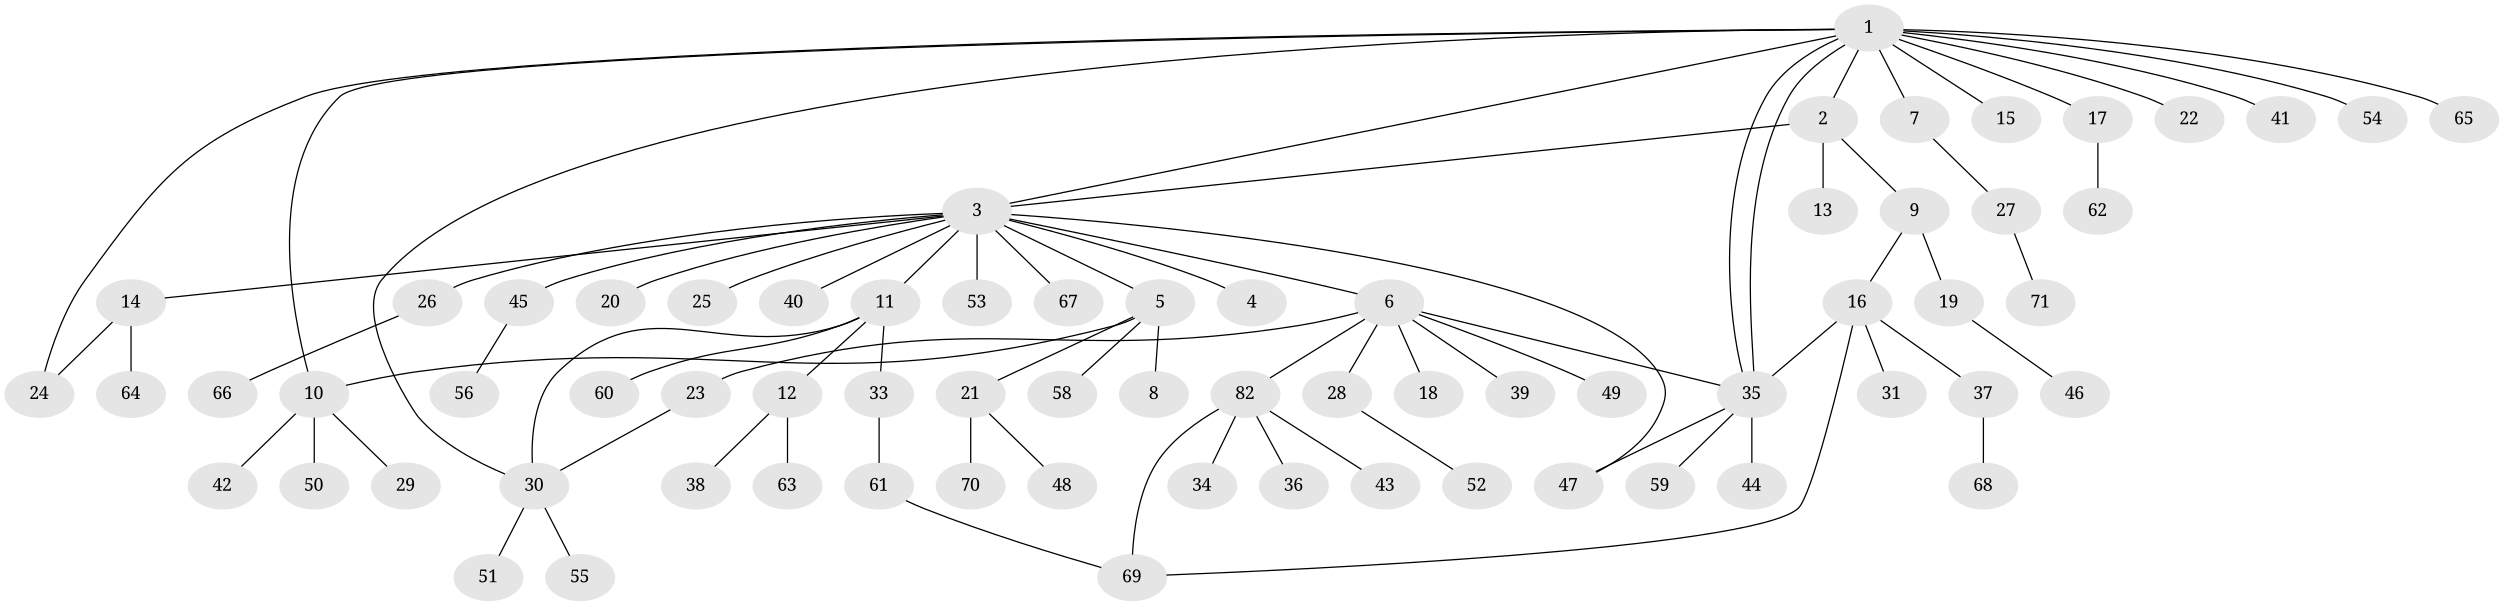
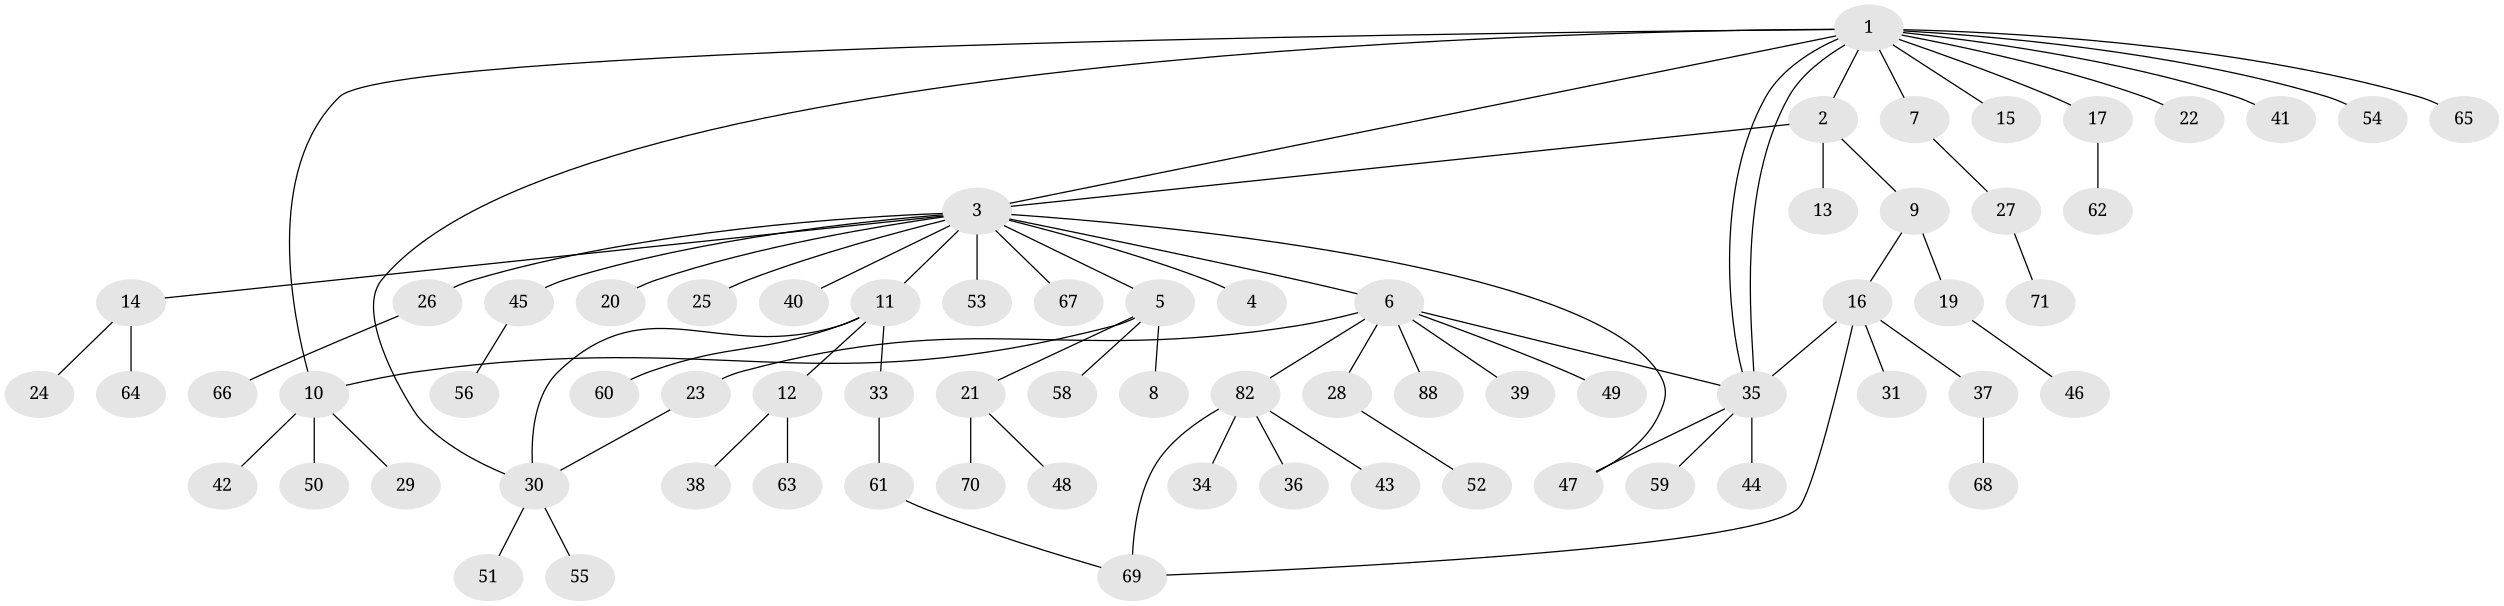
(872, 48) -> none
(1429, 394) -> (1429, 394)
